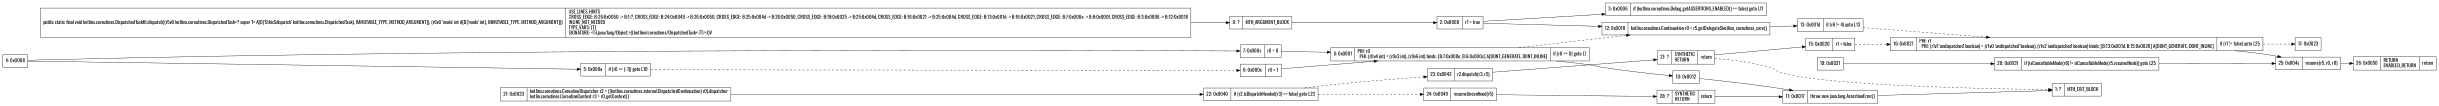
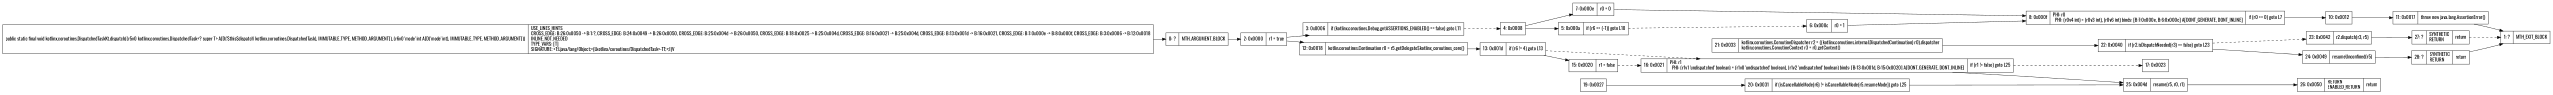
none -> (1480, 29)
(1573, 41) -> none
(1758, 51) -> (1555, 58)
(2322, 63) -> (2169, 85)
(1369, 94) -> (2256, 52)
(1747, 97) -> (2485, 48)
